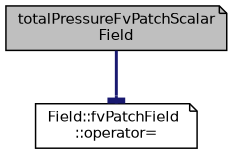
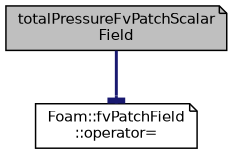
(116, 126) -> (116, 126)
